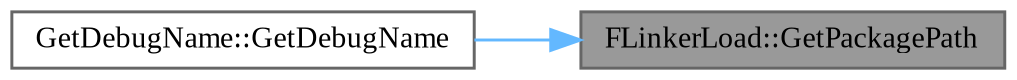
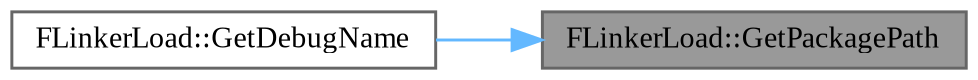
(243, 40) -> (224, 40)
